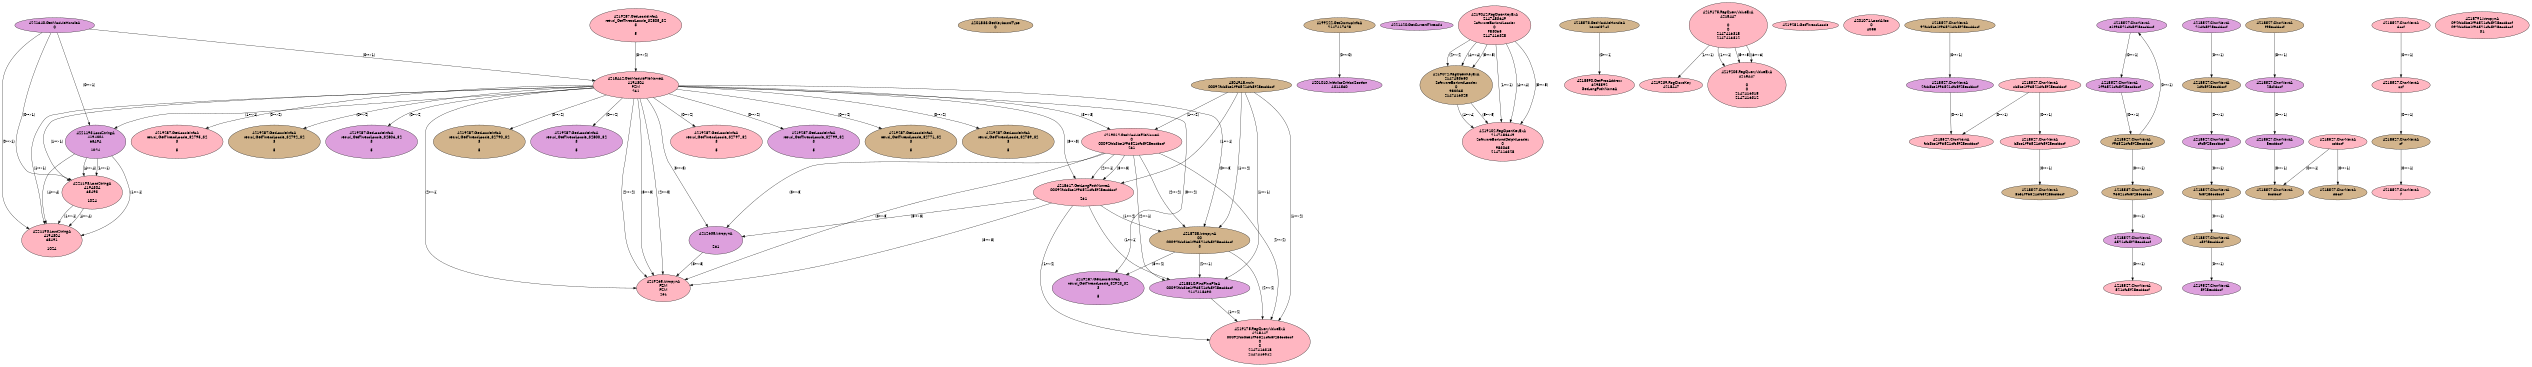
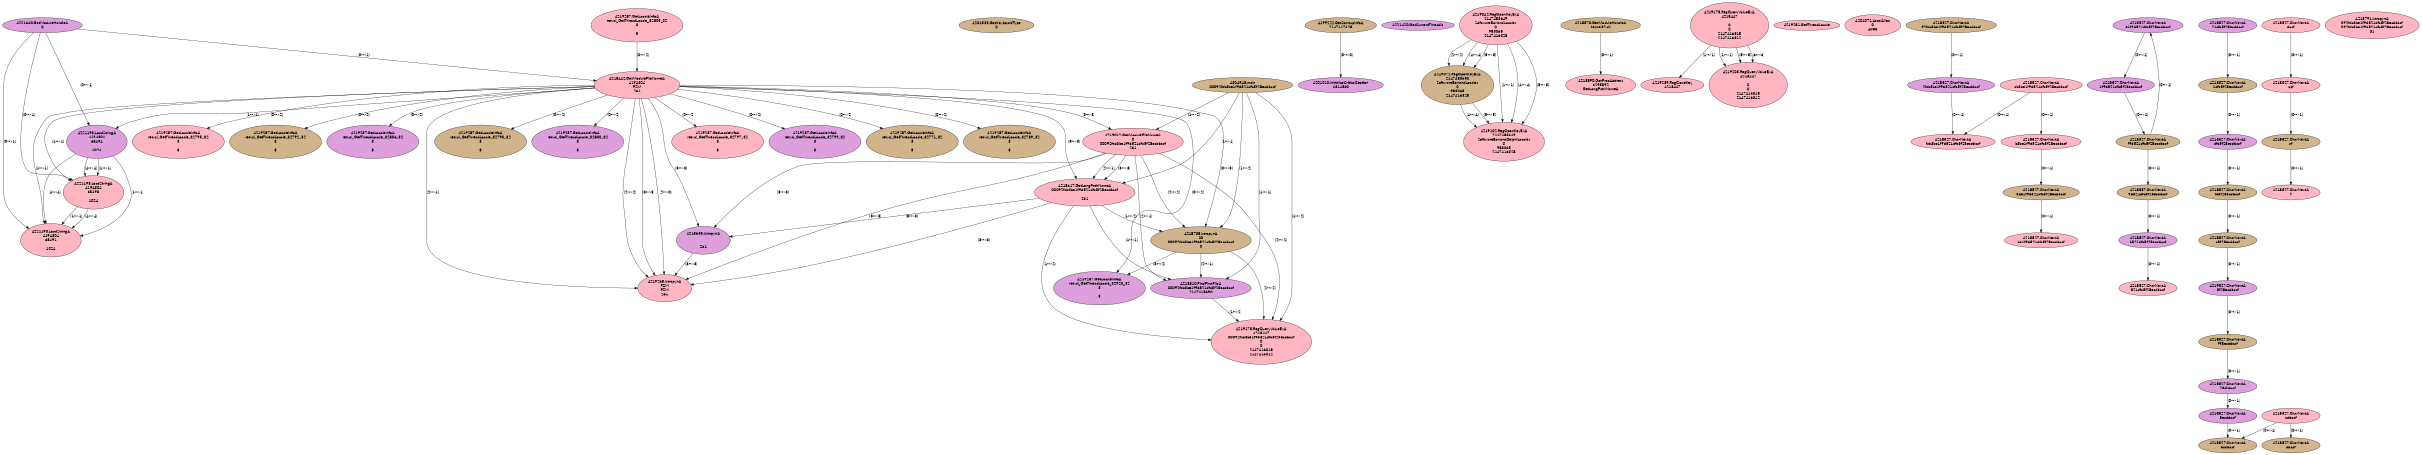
(716, 240) -> (703, 240)
none -> (2041, 240)
none -> (2228, 314)
